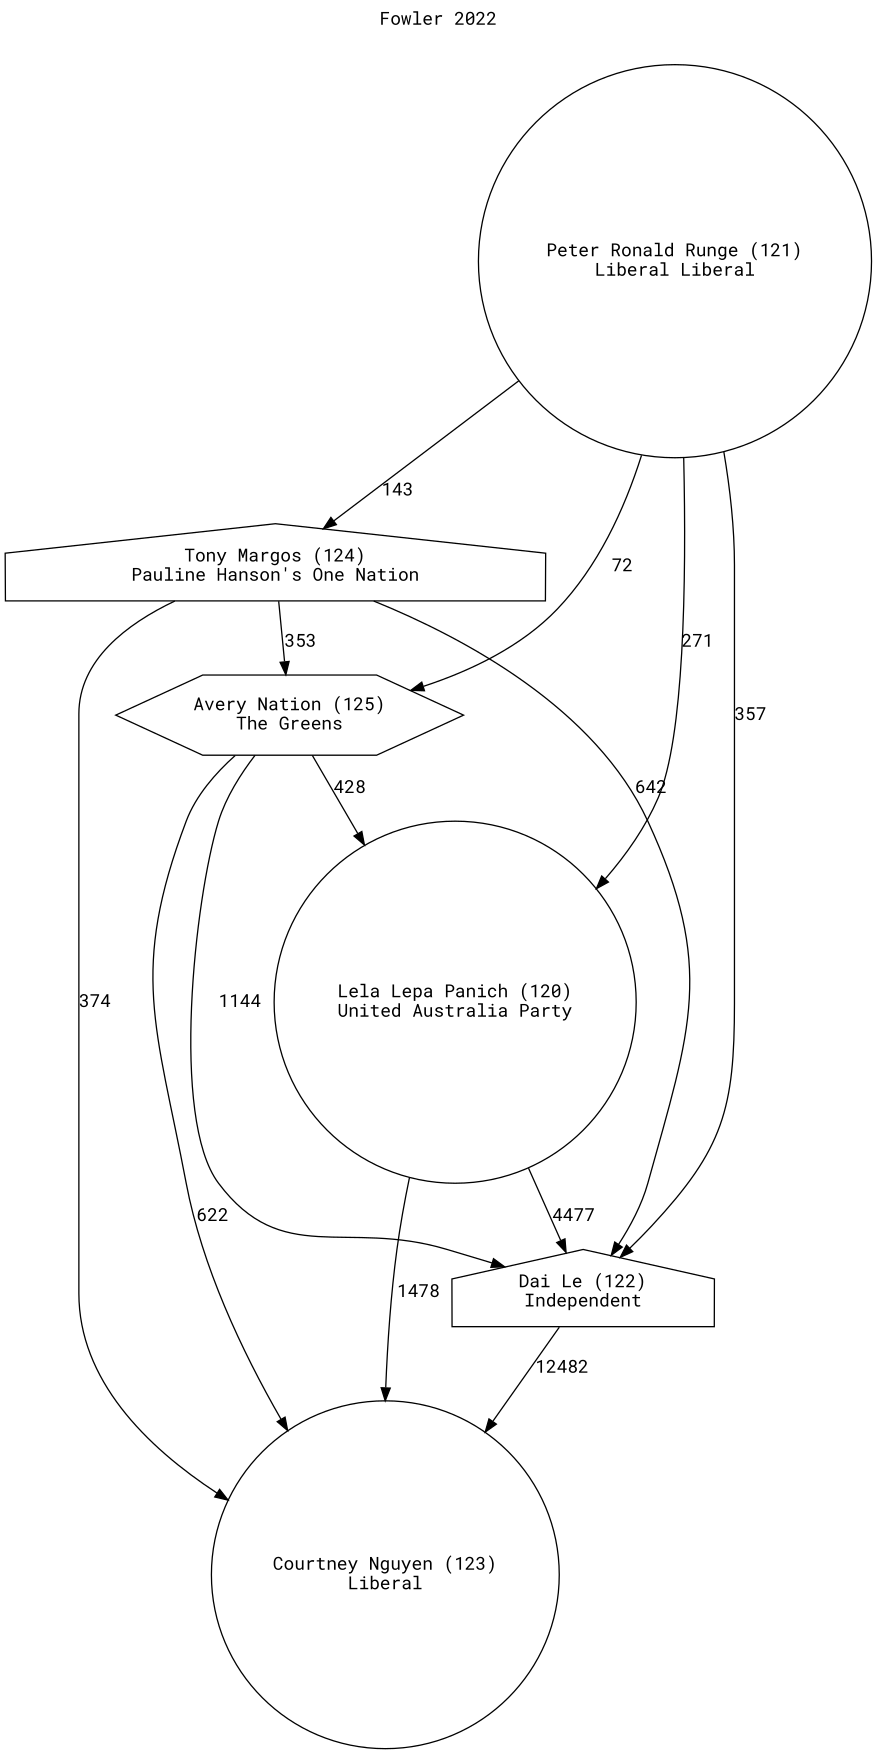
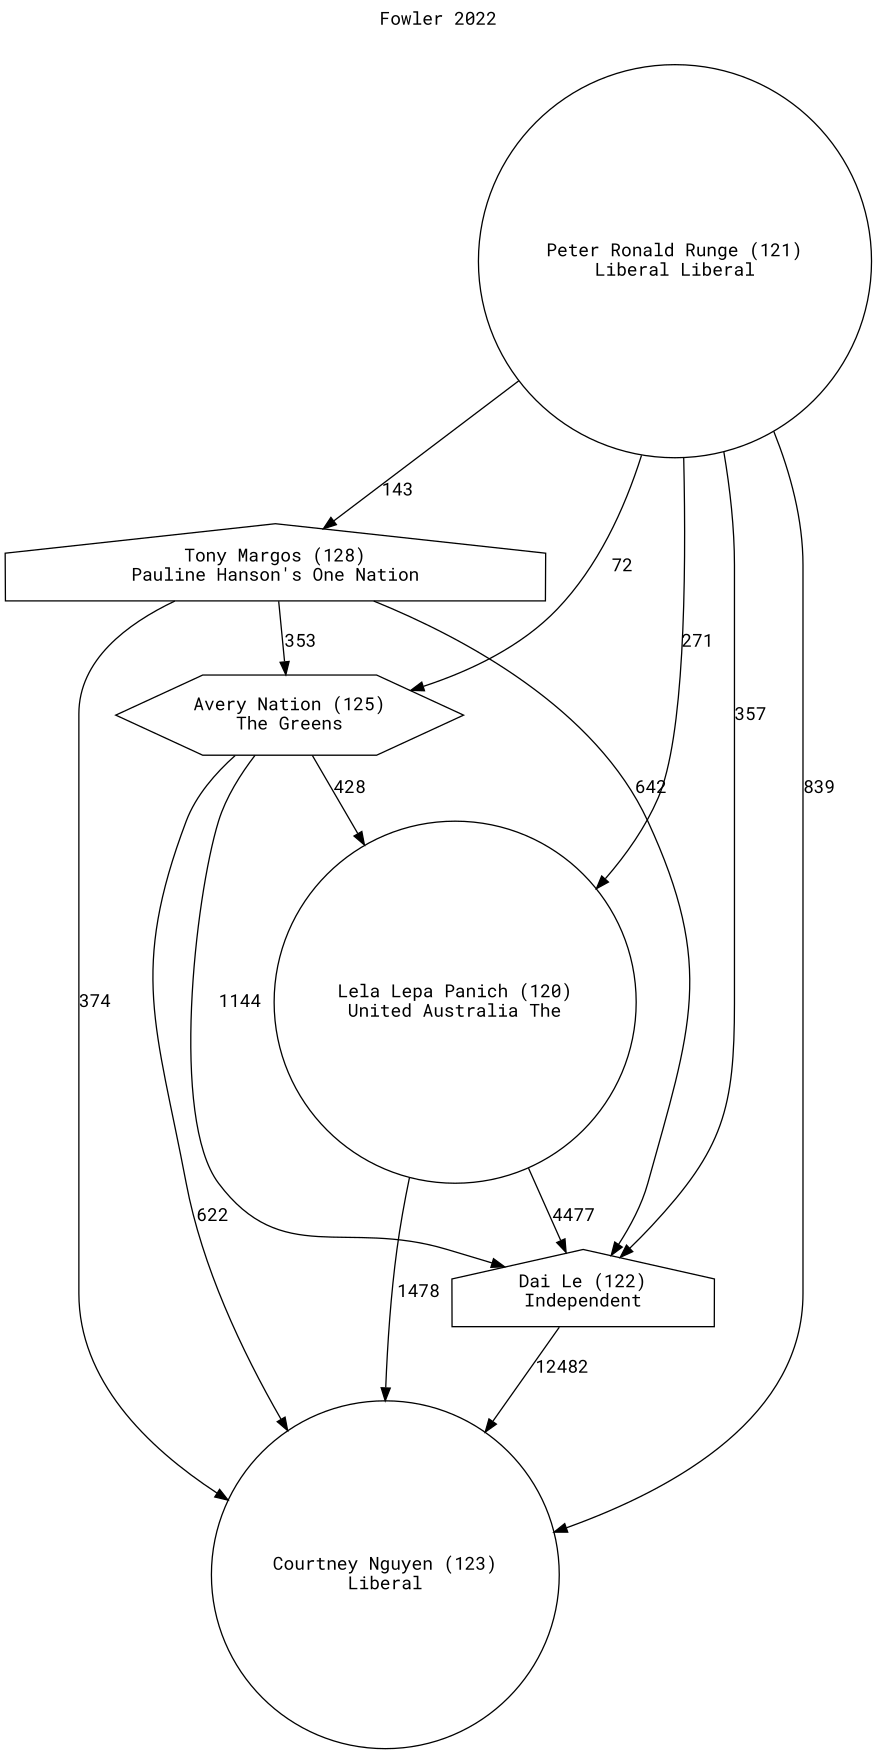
(275, 566) -> (275, 566)
(455, 1002) -> (455, 1002)
none -> (803, 1038)
